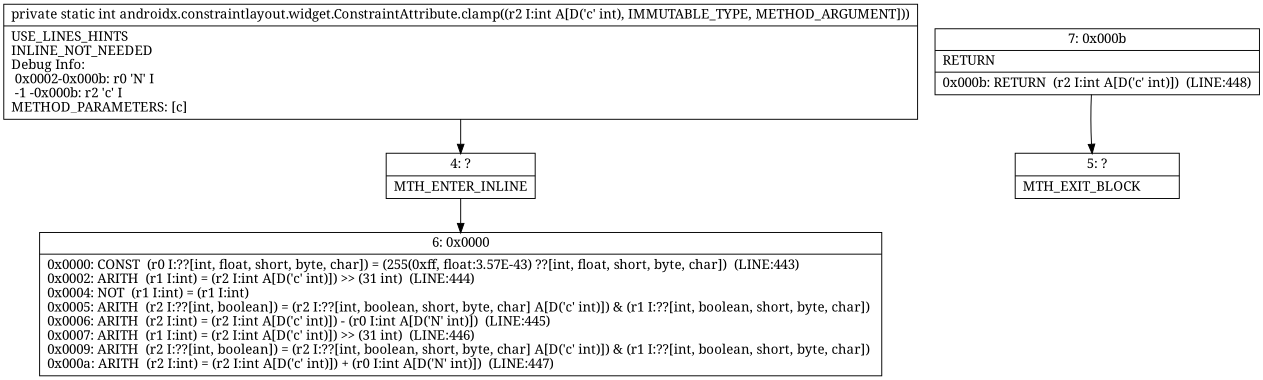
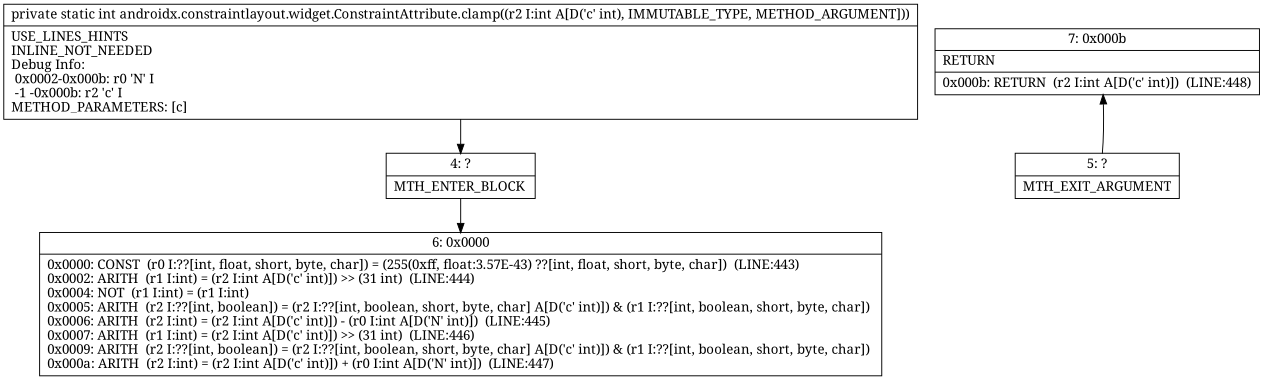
(1091, 119) -> (1104, 129)
(461, 187) -> (459, 187)
(1082, 187) -> (1097, 187)
